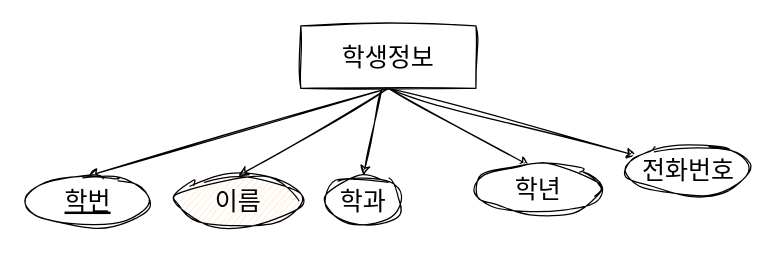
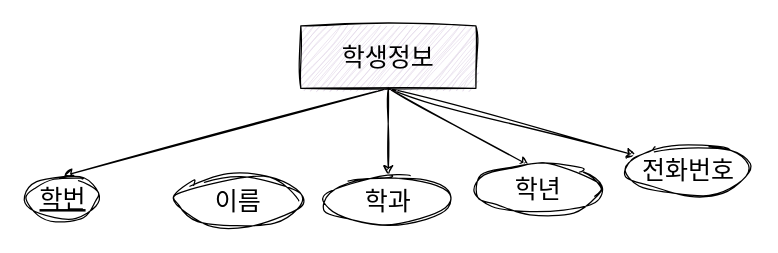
(388, 57) -> (388, 57)
(312, 133) -> none
(88, 201) -> (63, 198)
(238, 201) -> (238, 201)
(363, 201) -> (388, 201)
